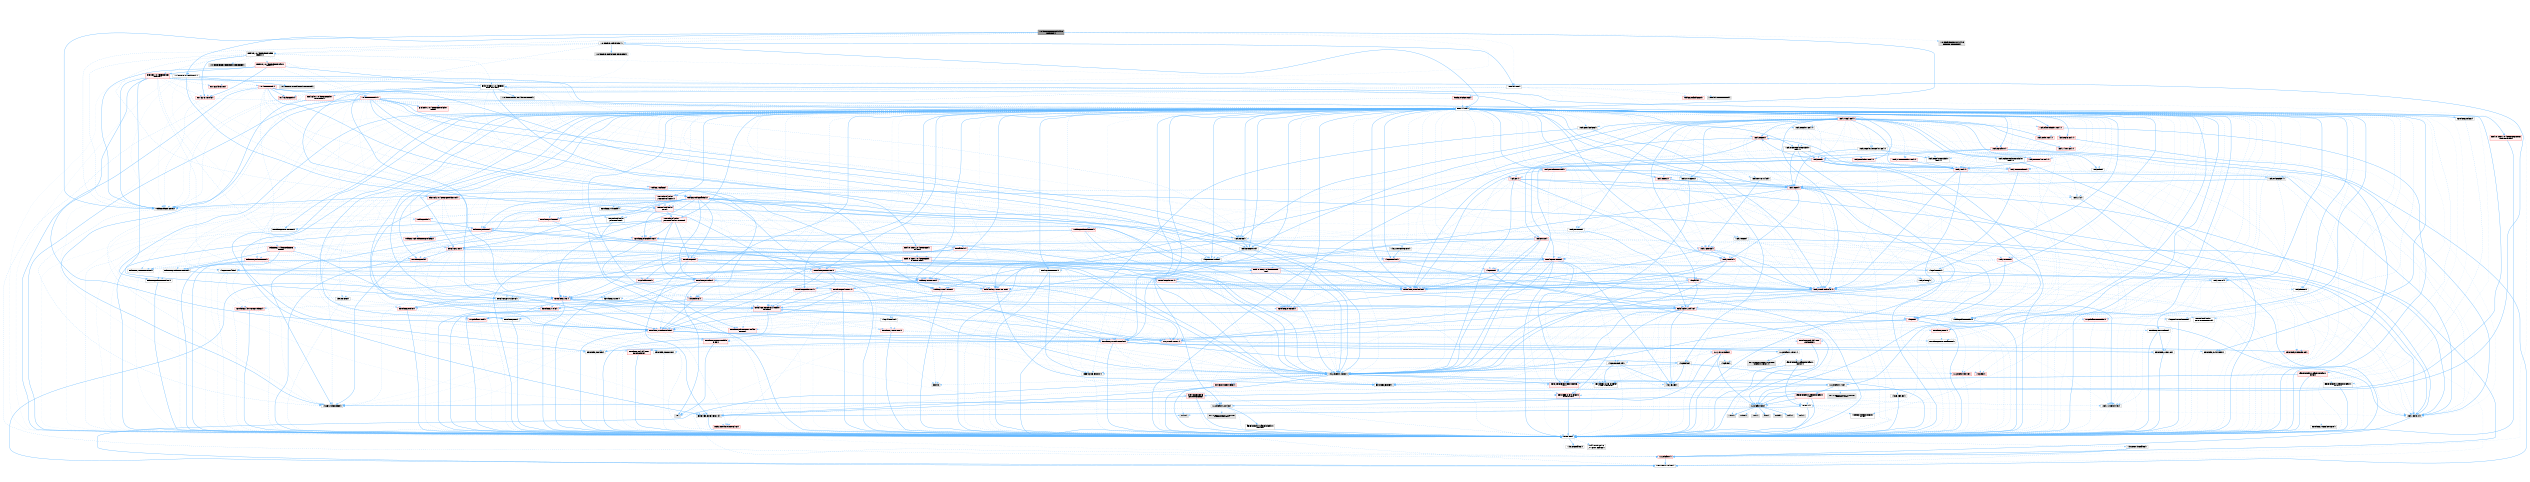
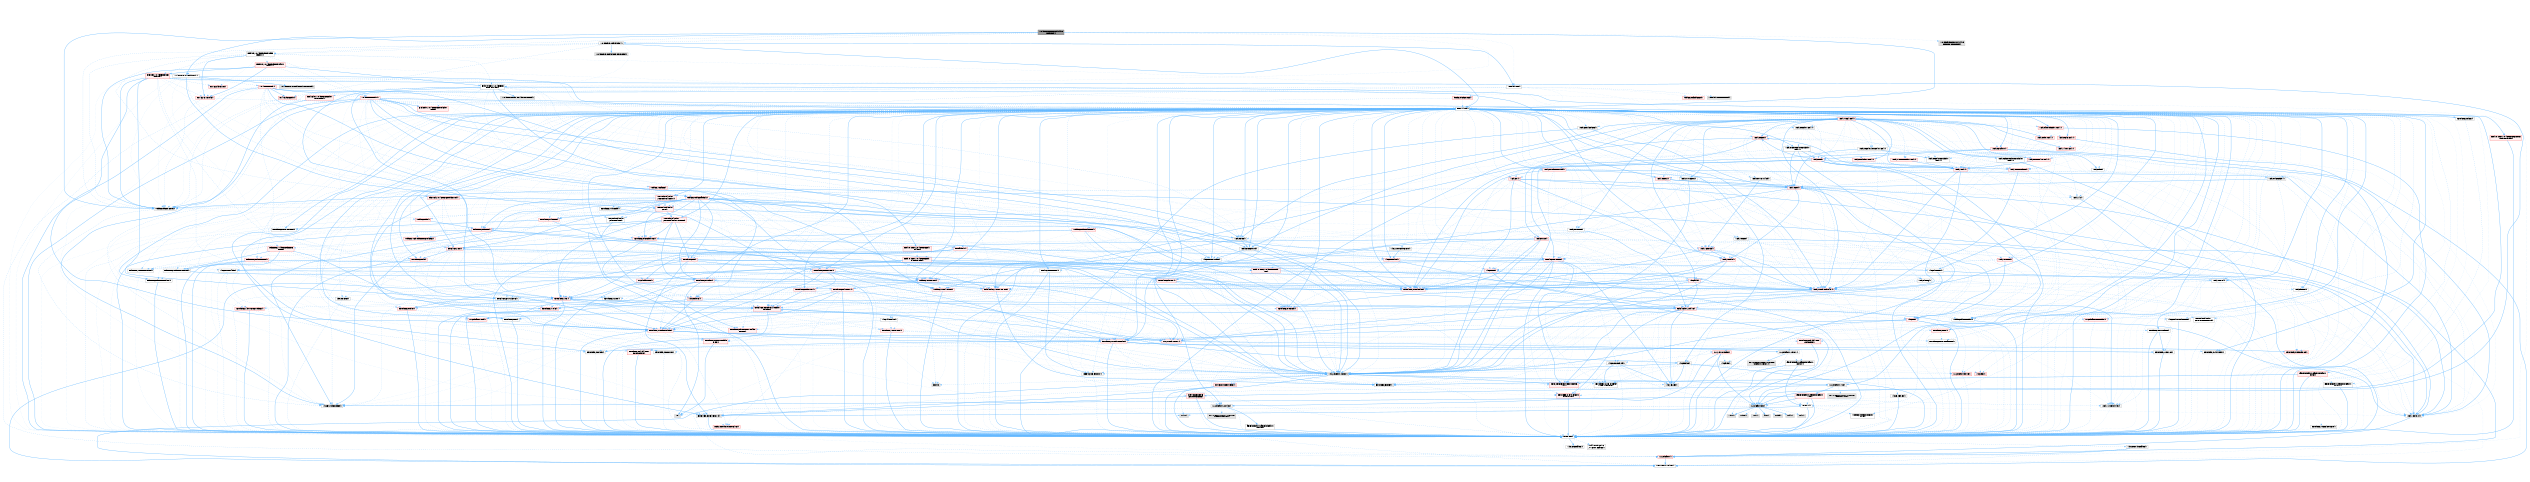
(227, 65) -> none
(1821, 133) -> (1776, 143)
(268, 200) -> (503, 197)
(1006, 292) -> (1006, 292)
